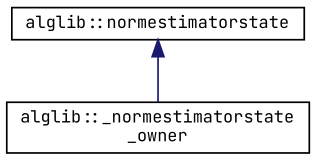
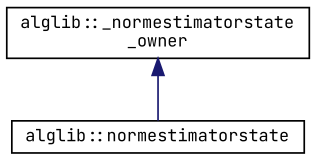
(158, 80) -> (158, 98)
